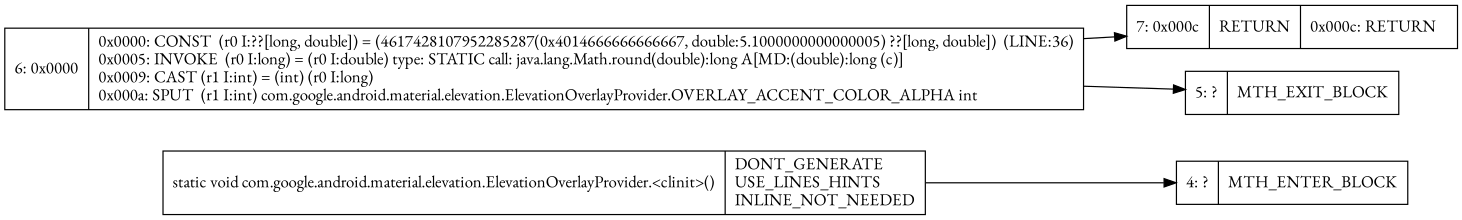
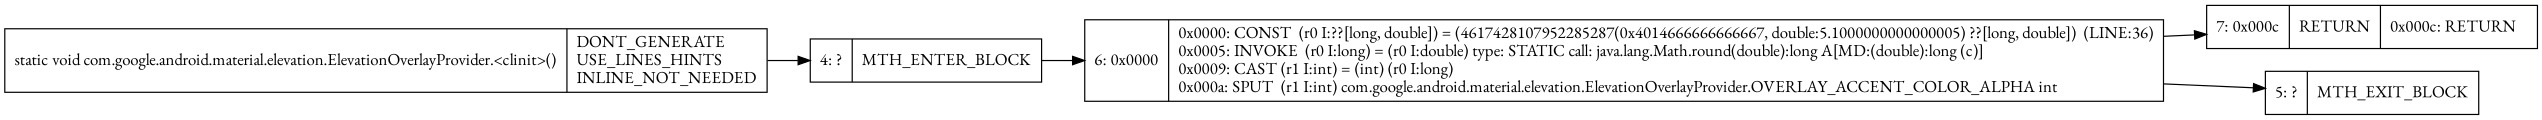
none -> (1057, 61)
